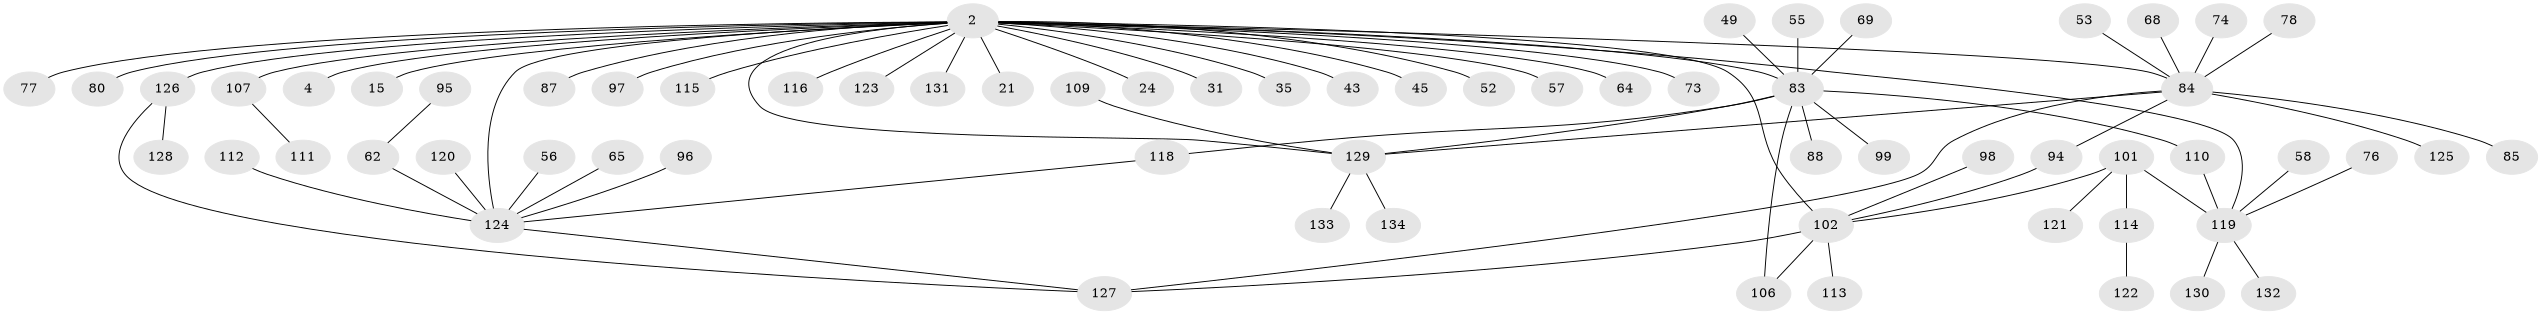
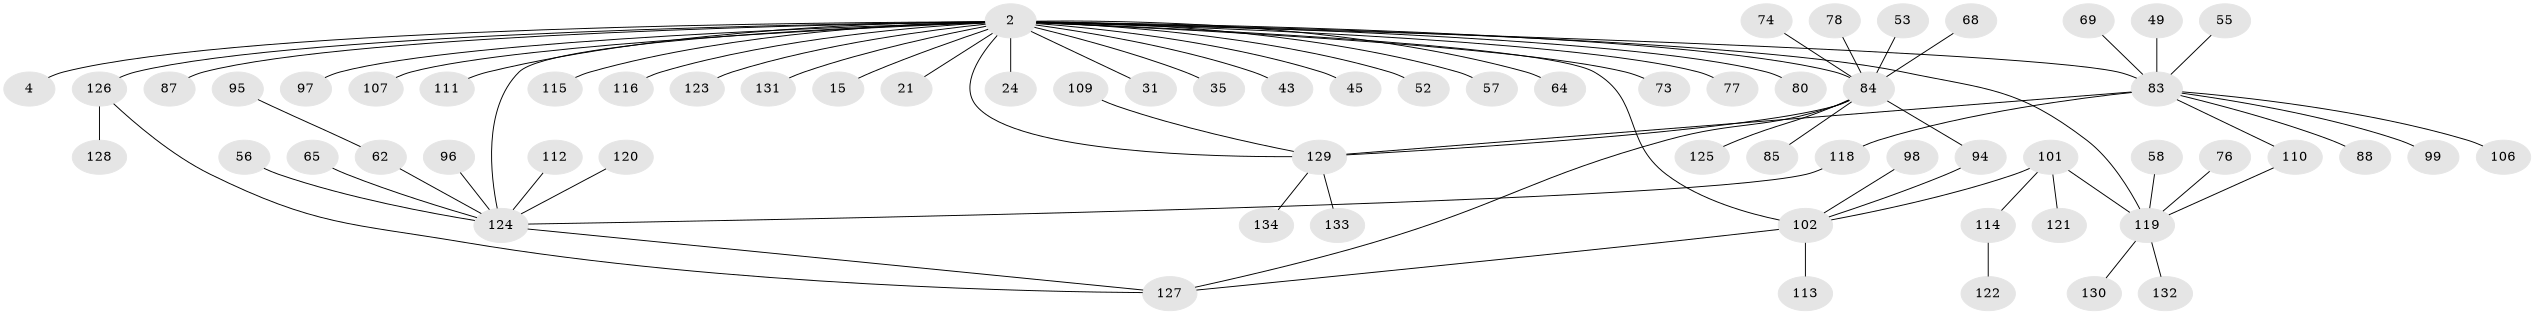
(271, 123) -> (725, 35)
(1795, 260) -> none
